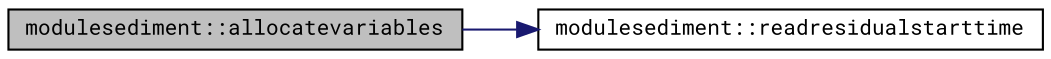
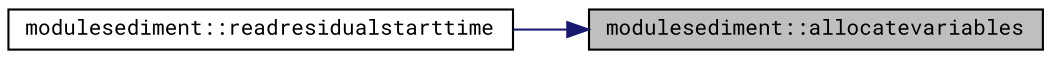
(490, 30) -> (540, 30)
